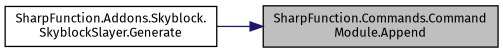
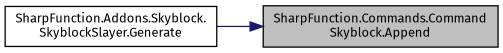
(381, 26) -> (381, 26)
